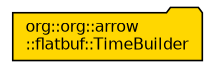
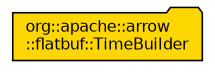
(108, 37) -> (108, 37)
